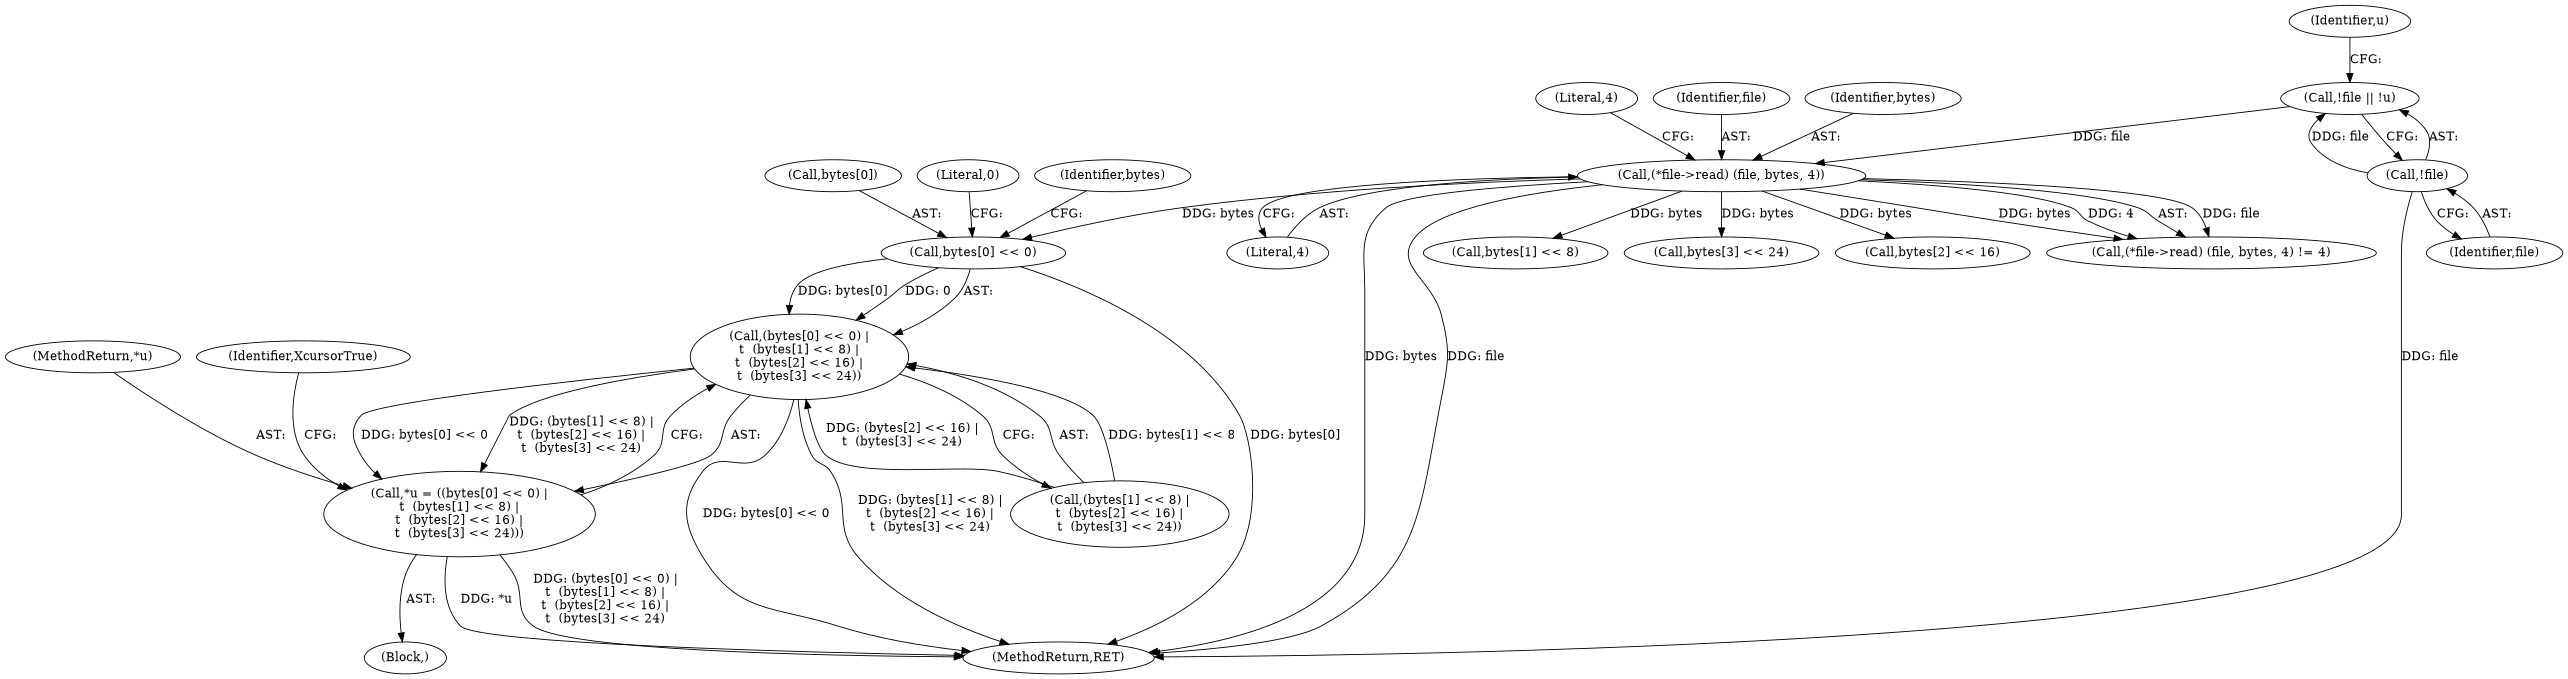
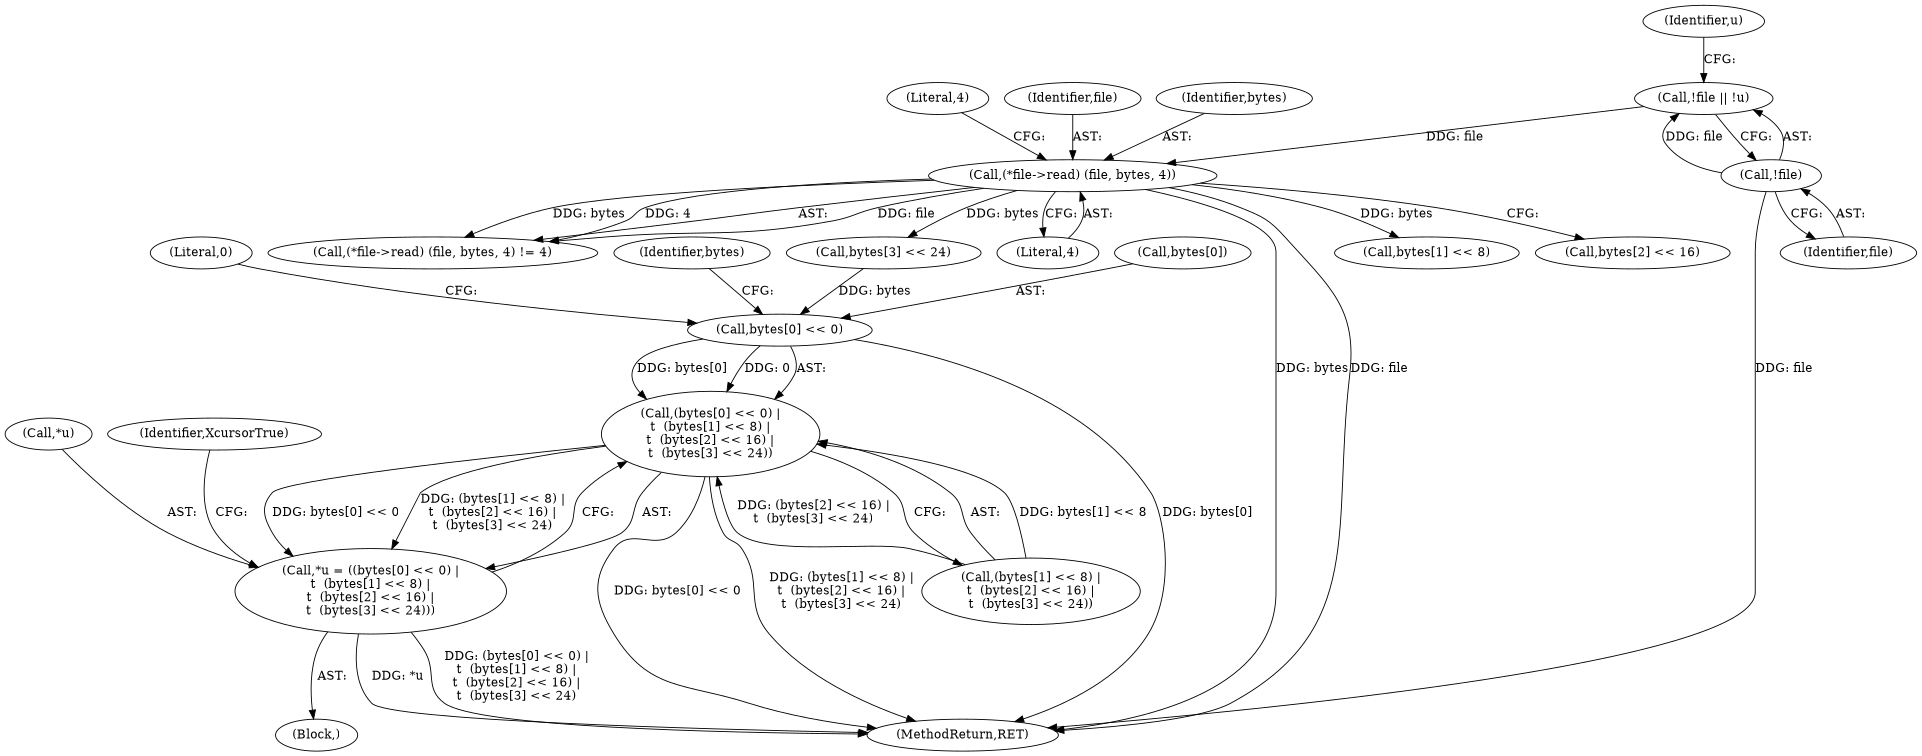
(1263, 198) -> (835, 289)
(1876, 214) -> (1525, 214)
(93, 357) -> (49, 434)
